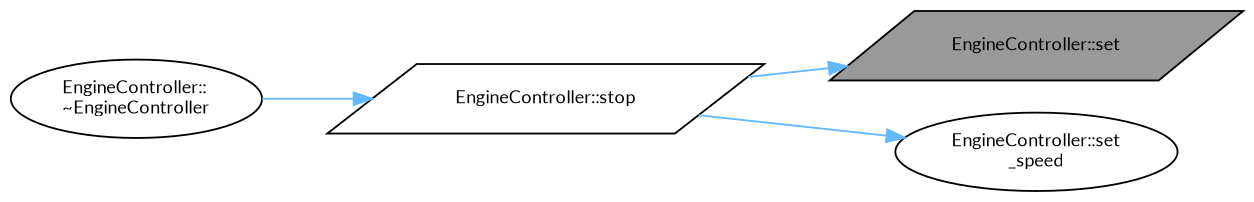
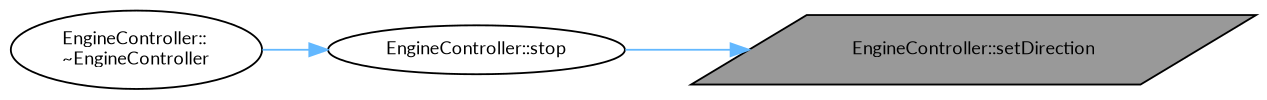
(1036, 46) -> (974, 50)
(546, 99) -> (476, 50)
(1036, 152) -> none
